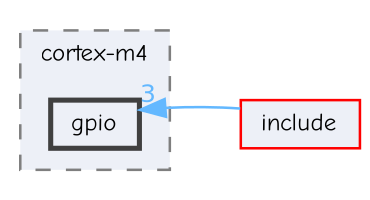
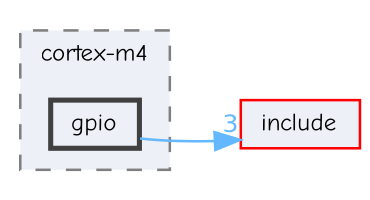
(203, 107) -> (186, 141)
